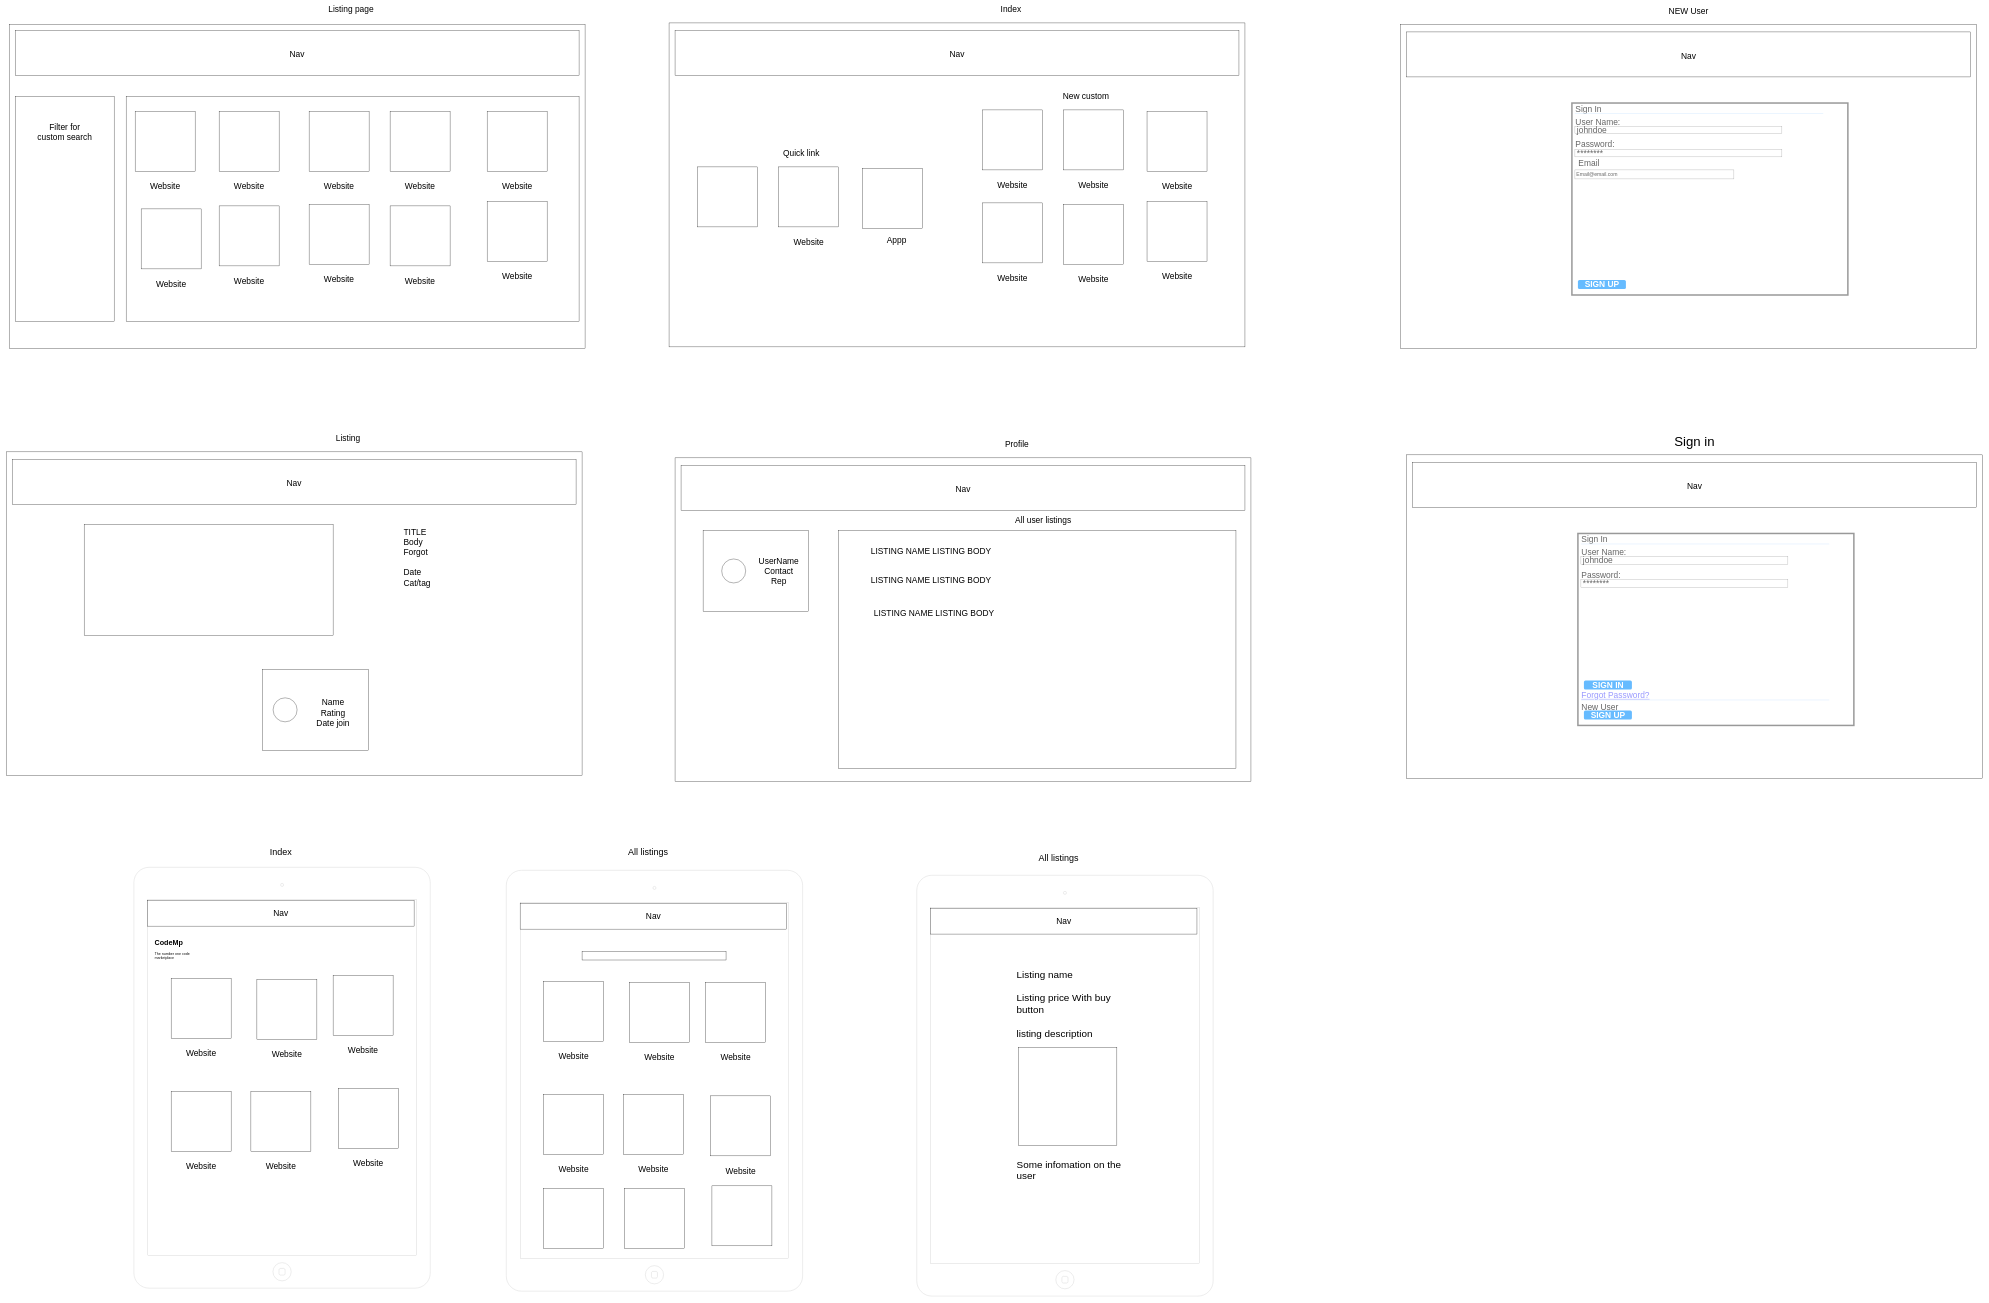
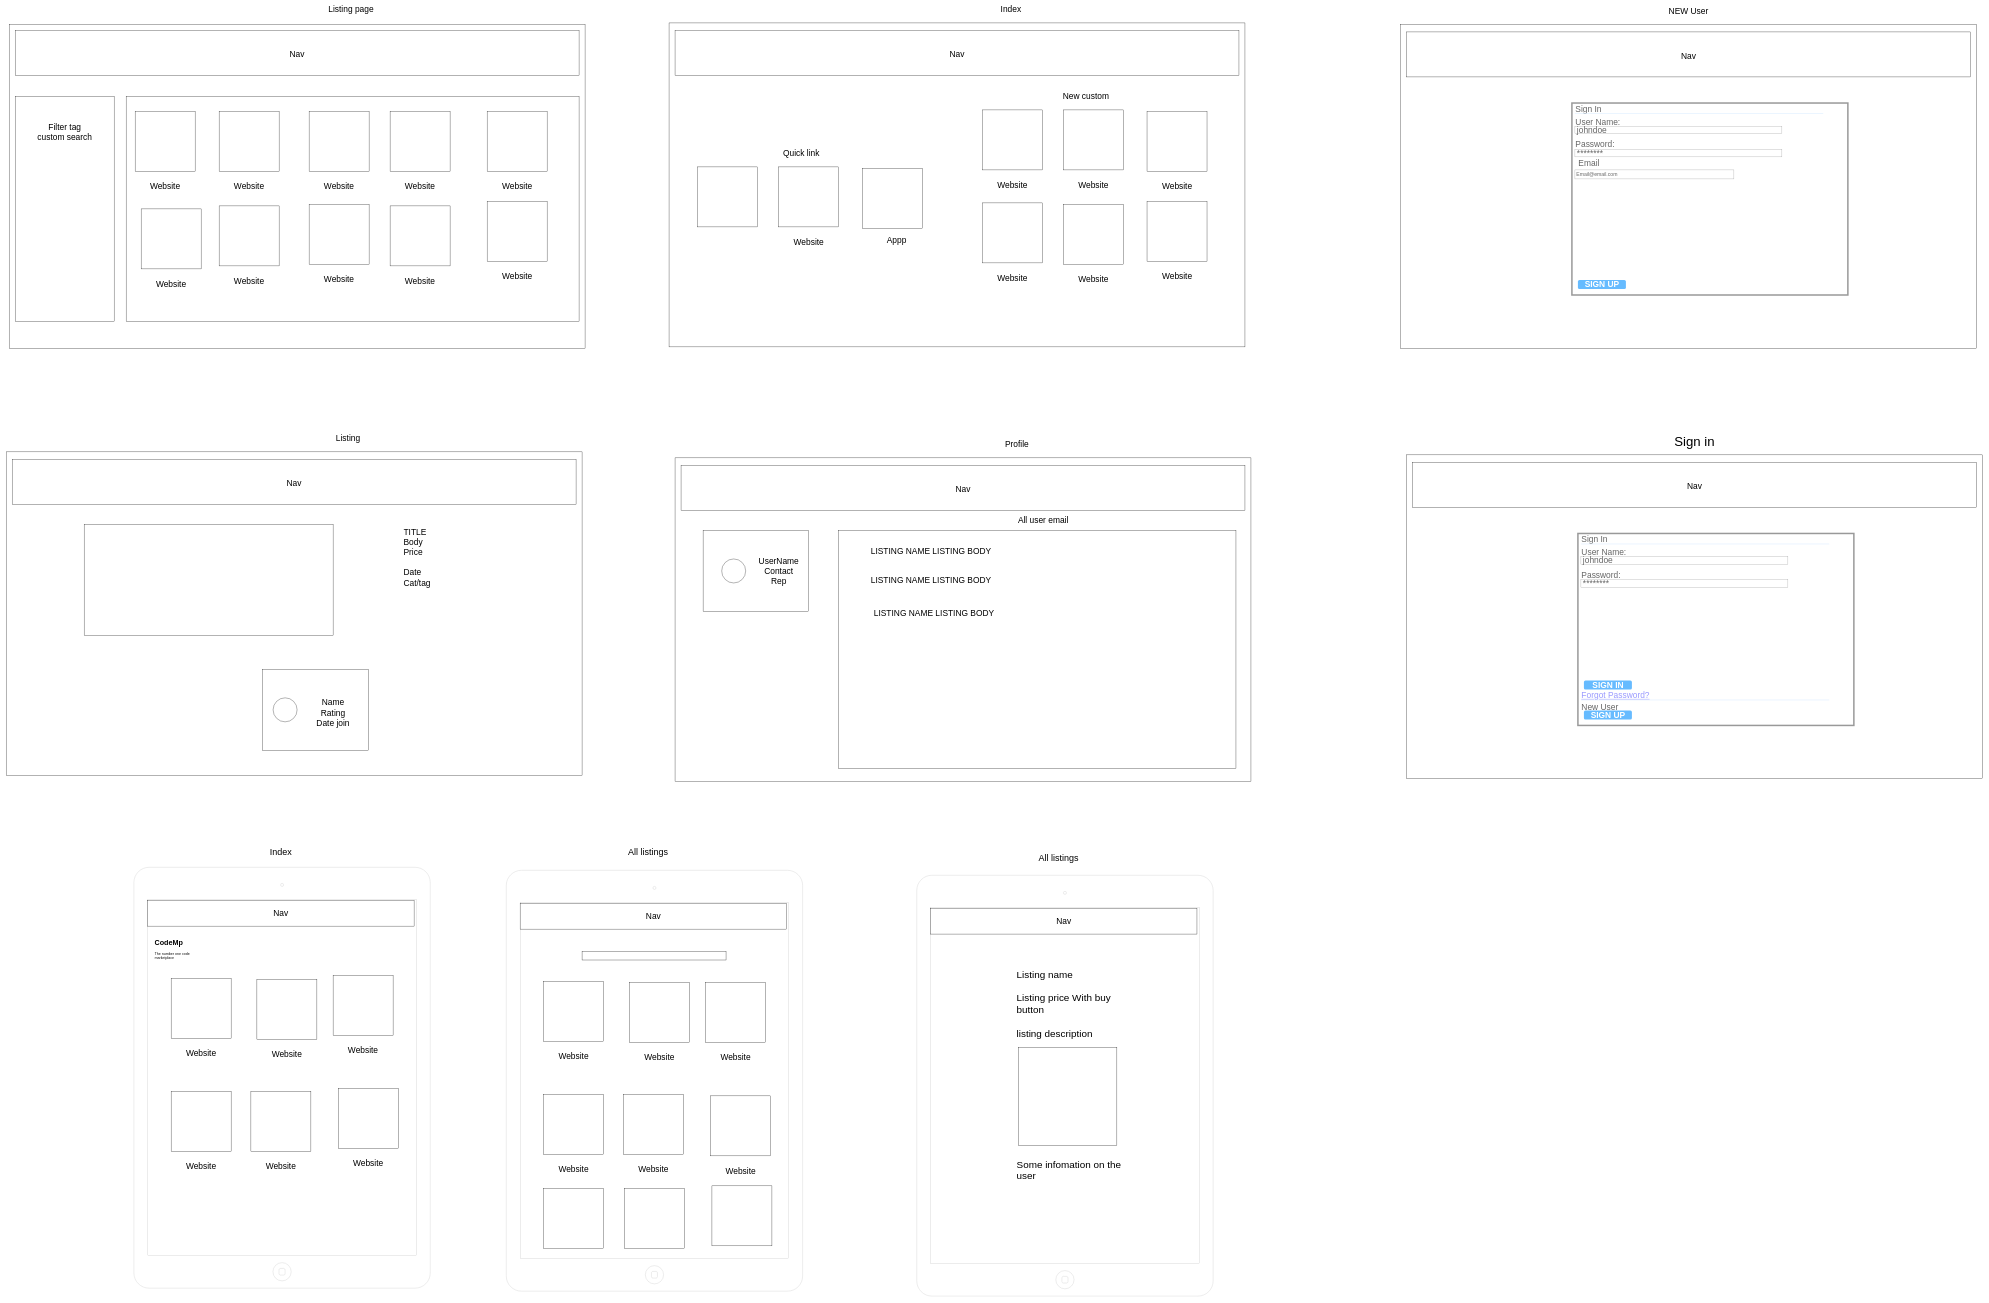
(65, 132) -> (65, 132)
(1043, 520) -> (1043, 520)
(420, 552) -> (420, 552)
